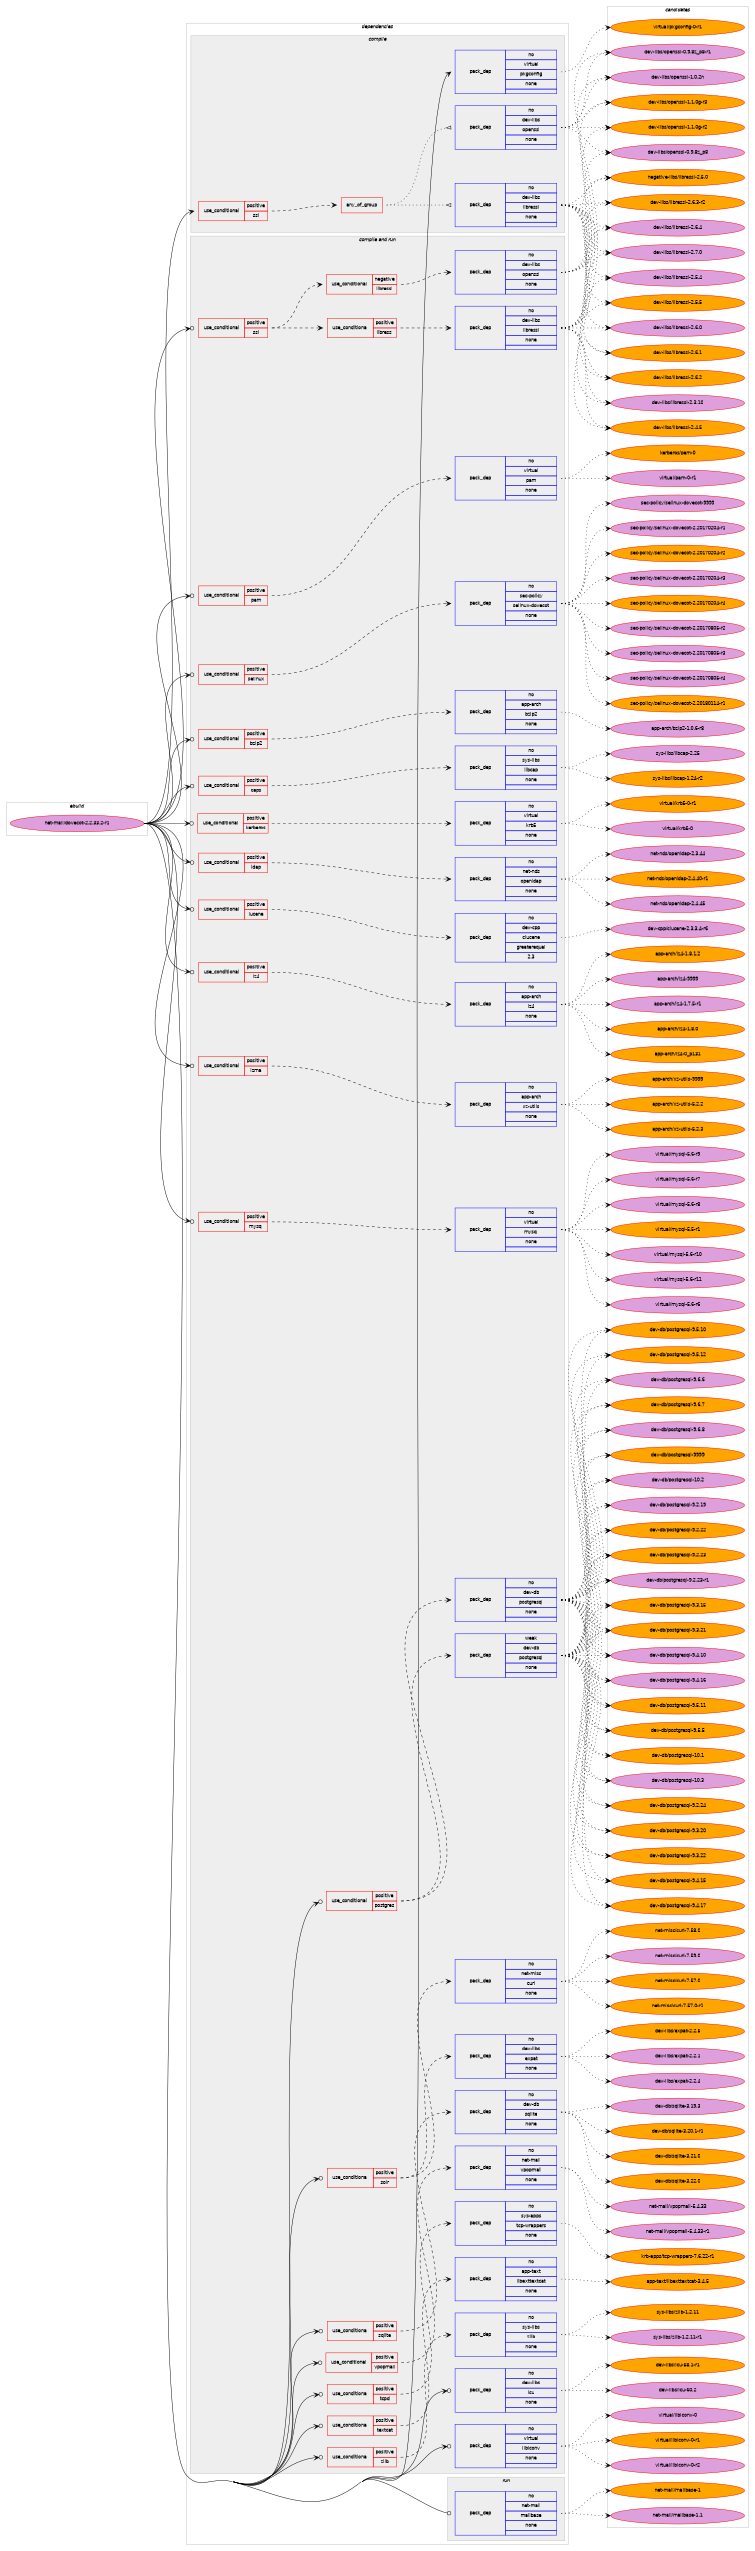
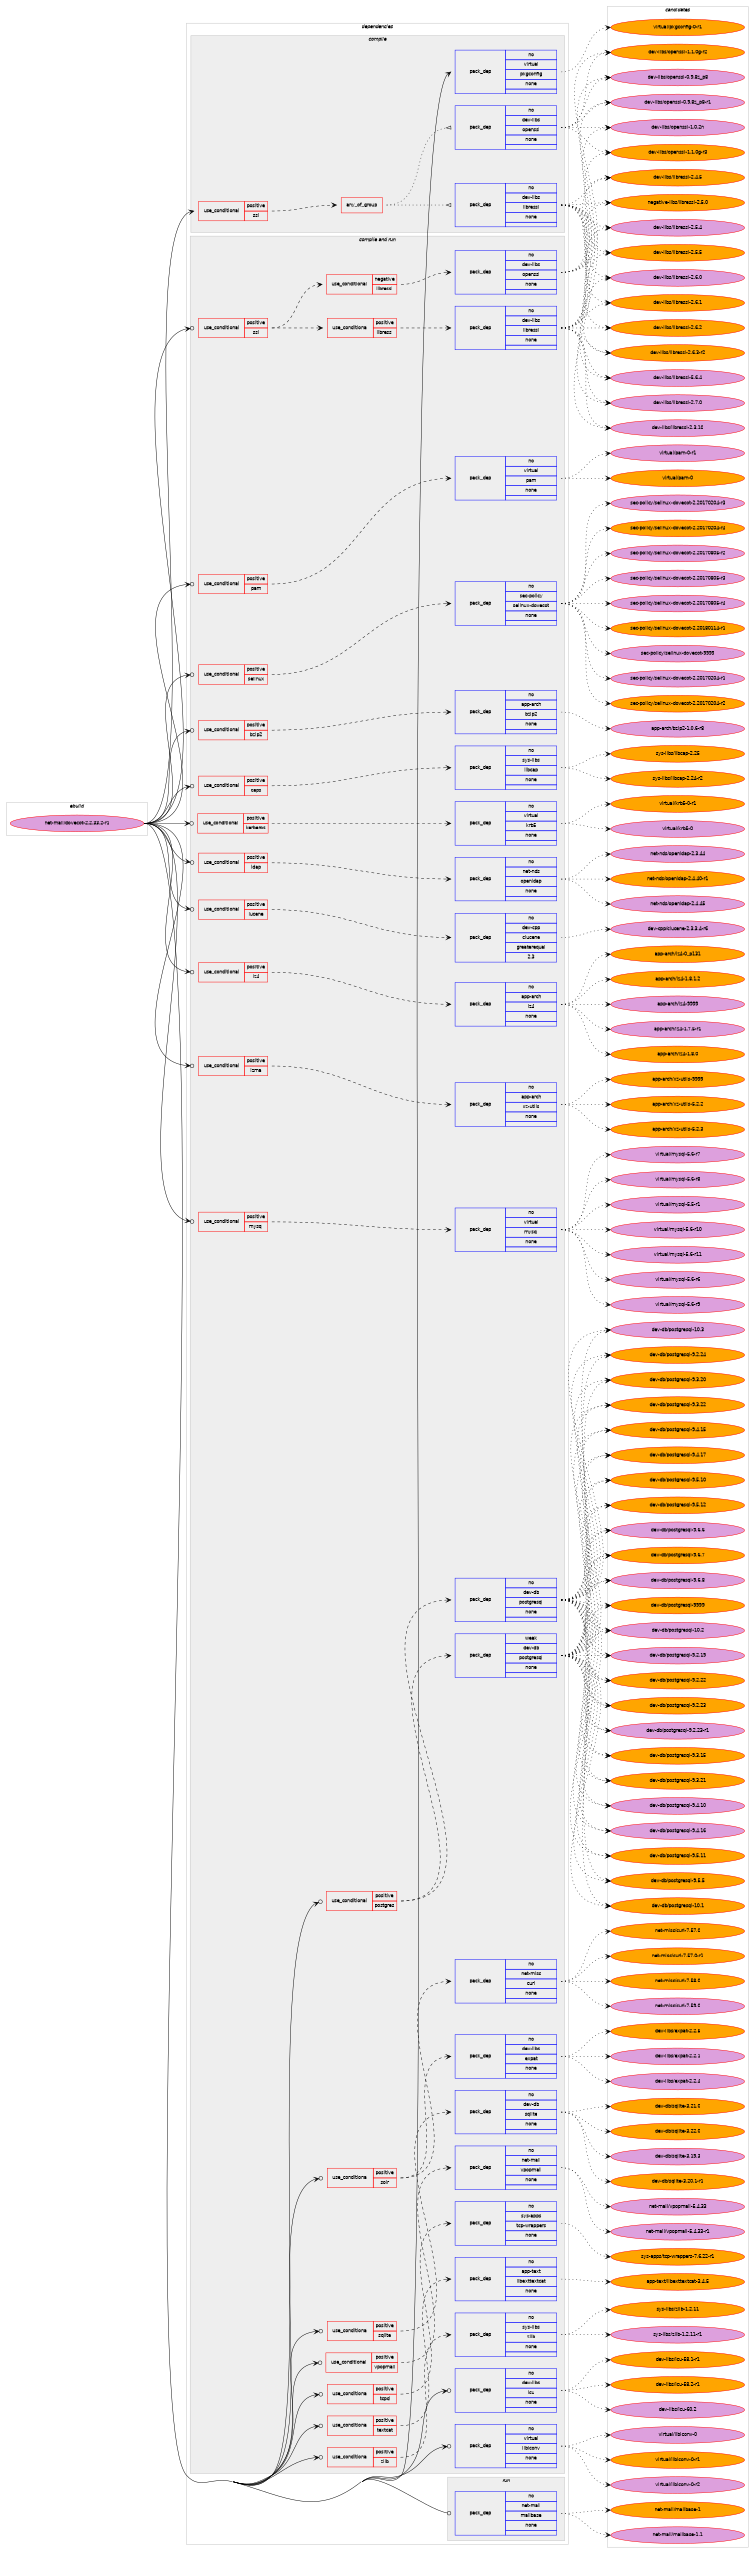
(678, 228) -> (678, 378)
(678, 453) -> (678, 478)
(678, 754) -> (678, 754)
(678, 779) -> (678, 779)
(678, 1230) -> (678, 1205)
(678, 2257) -> (678, 2257)
none -> (678, 2385)
